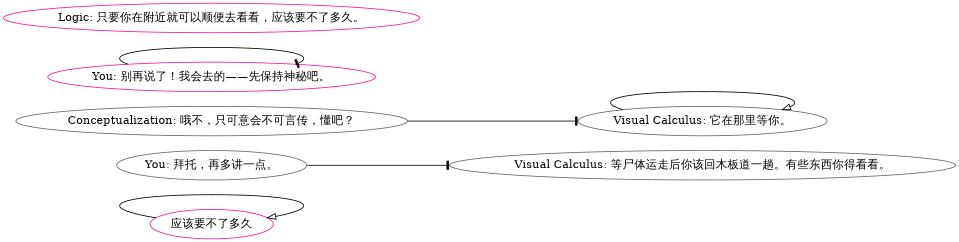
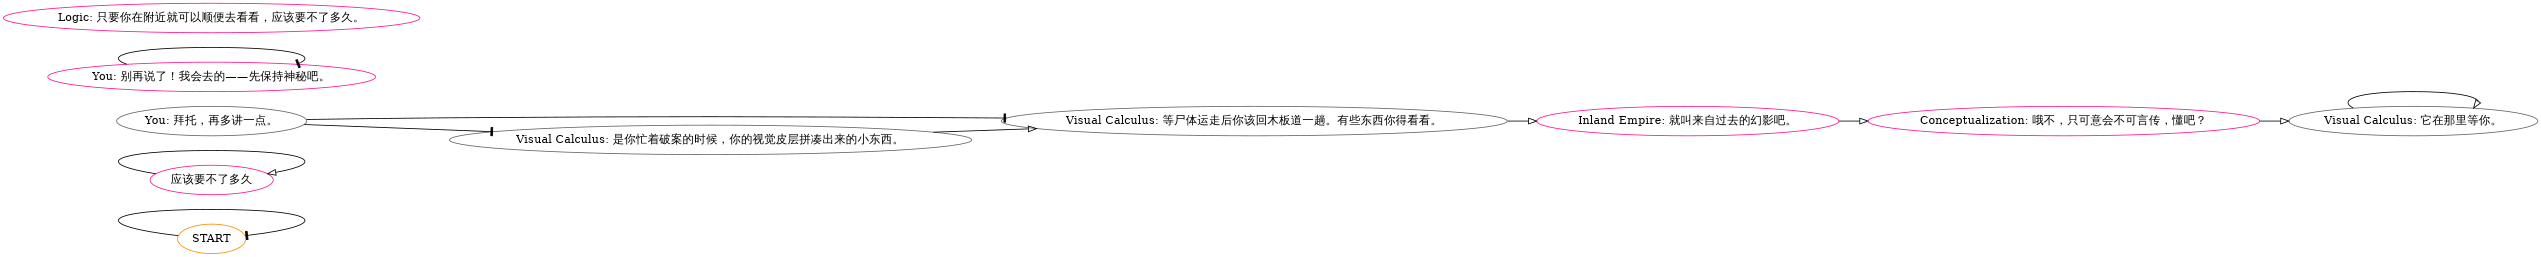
(212, 121) -> (2064, 121)
(491, 121) -> (2270, 121)
none -> (1688, 121)
none -> (711, 140)
none -> (212, 239)
